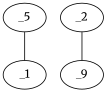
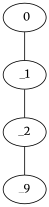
(25, 18) -> (25, 18)
none -> (25, 104)
